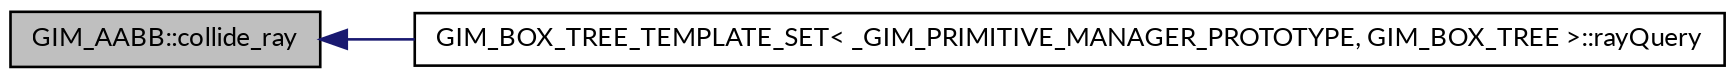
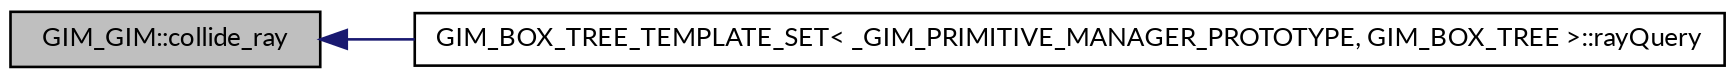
(165, 39) -> (165, 39)
